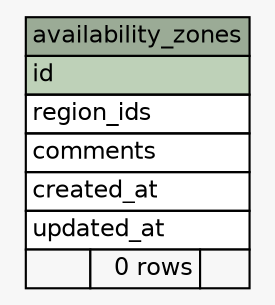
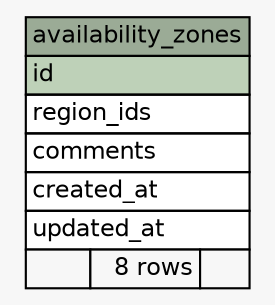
(154, 268) -> (154, 268)
